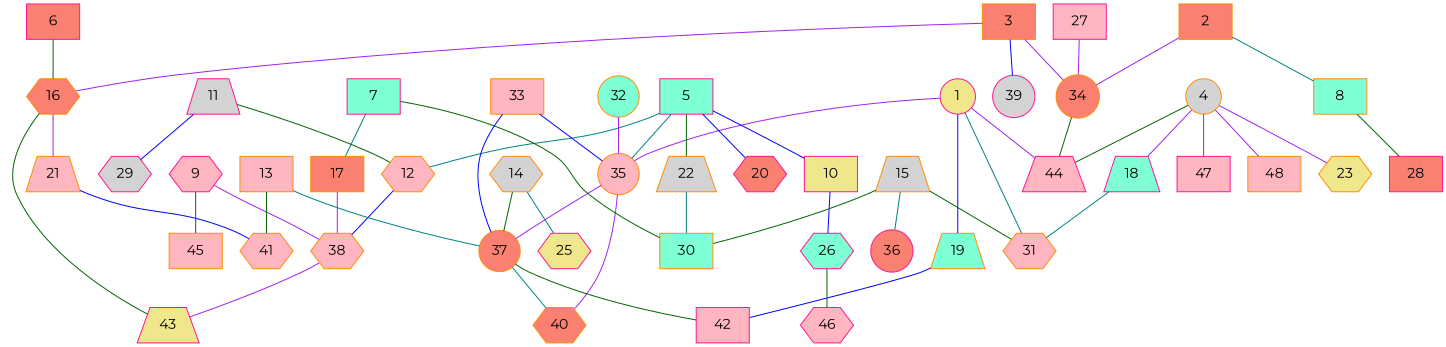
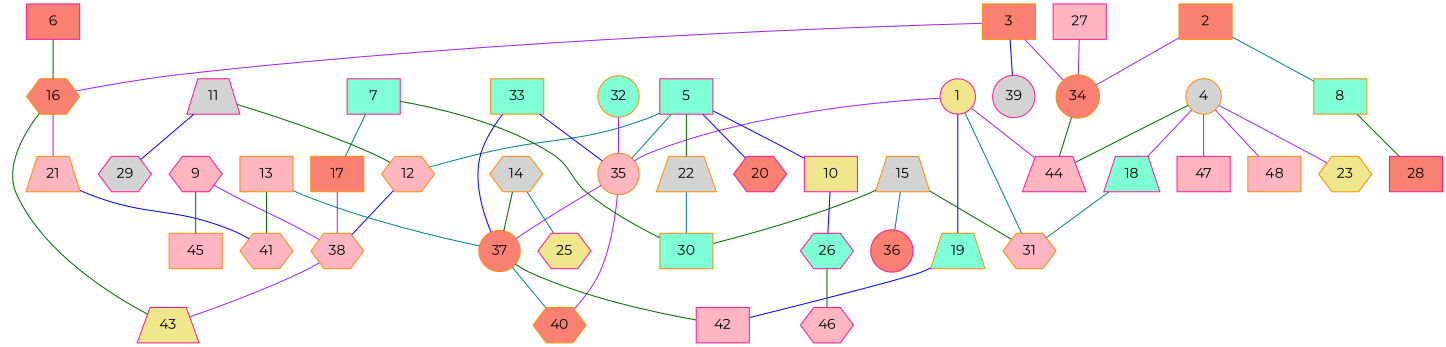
(517, 96) -> (517, 96)
